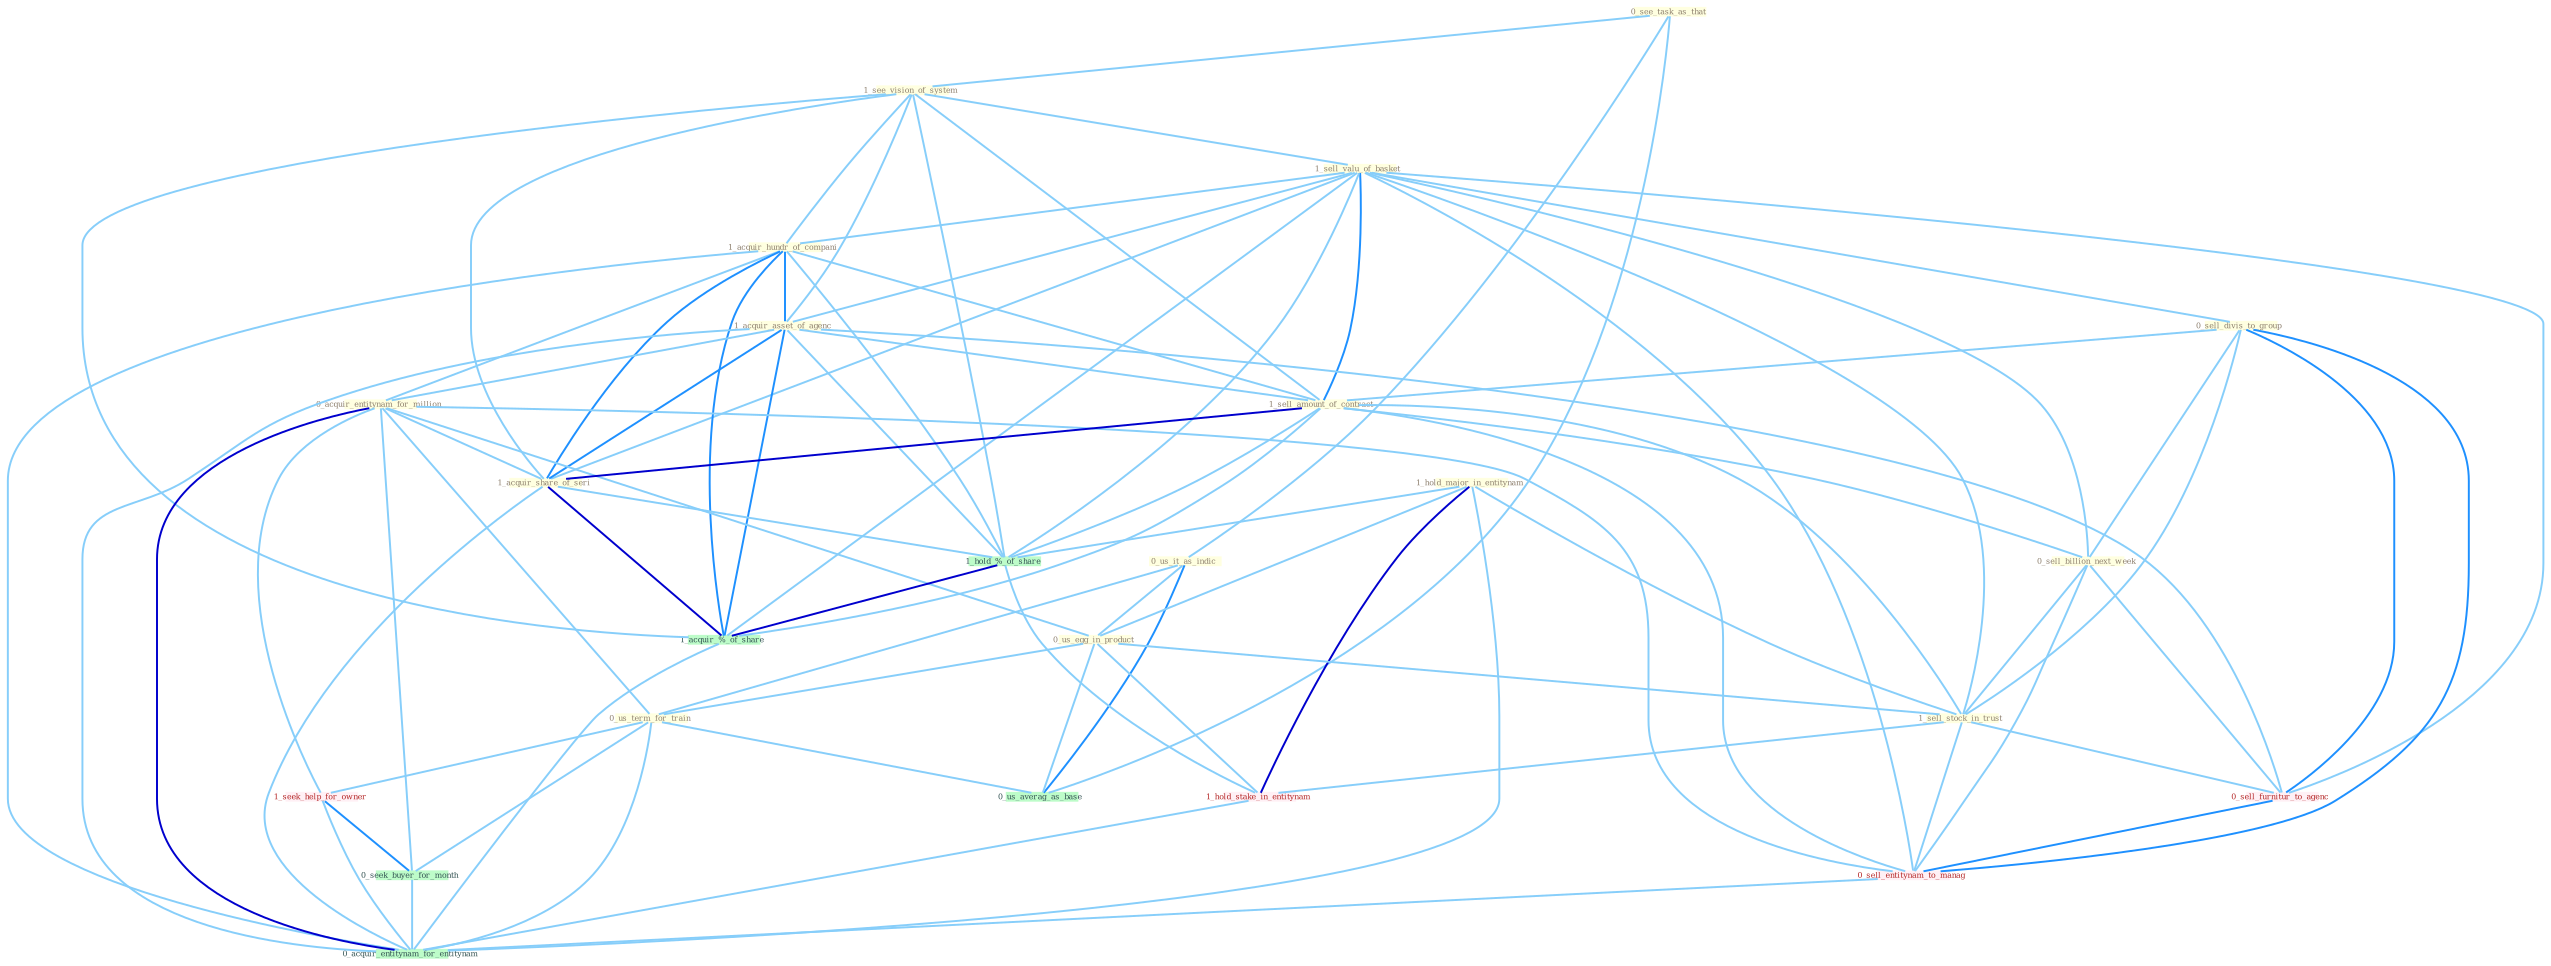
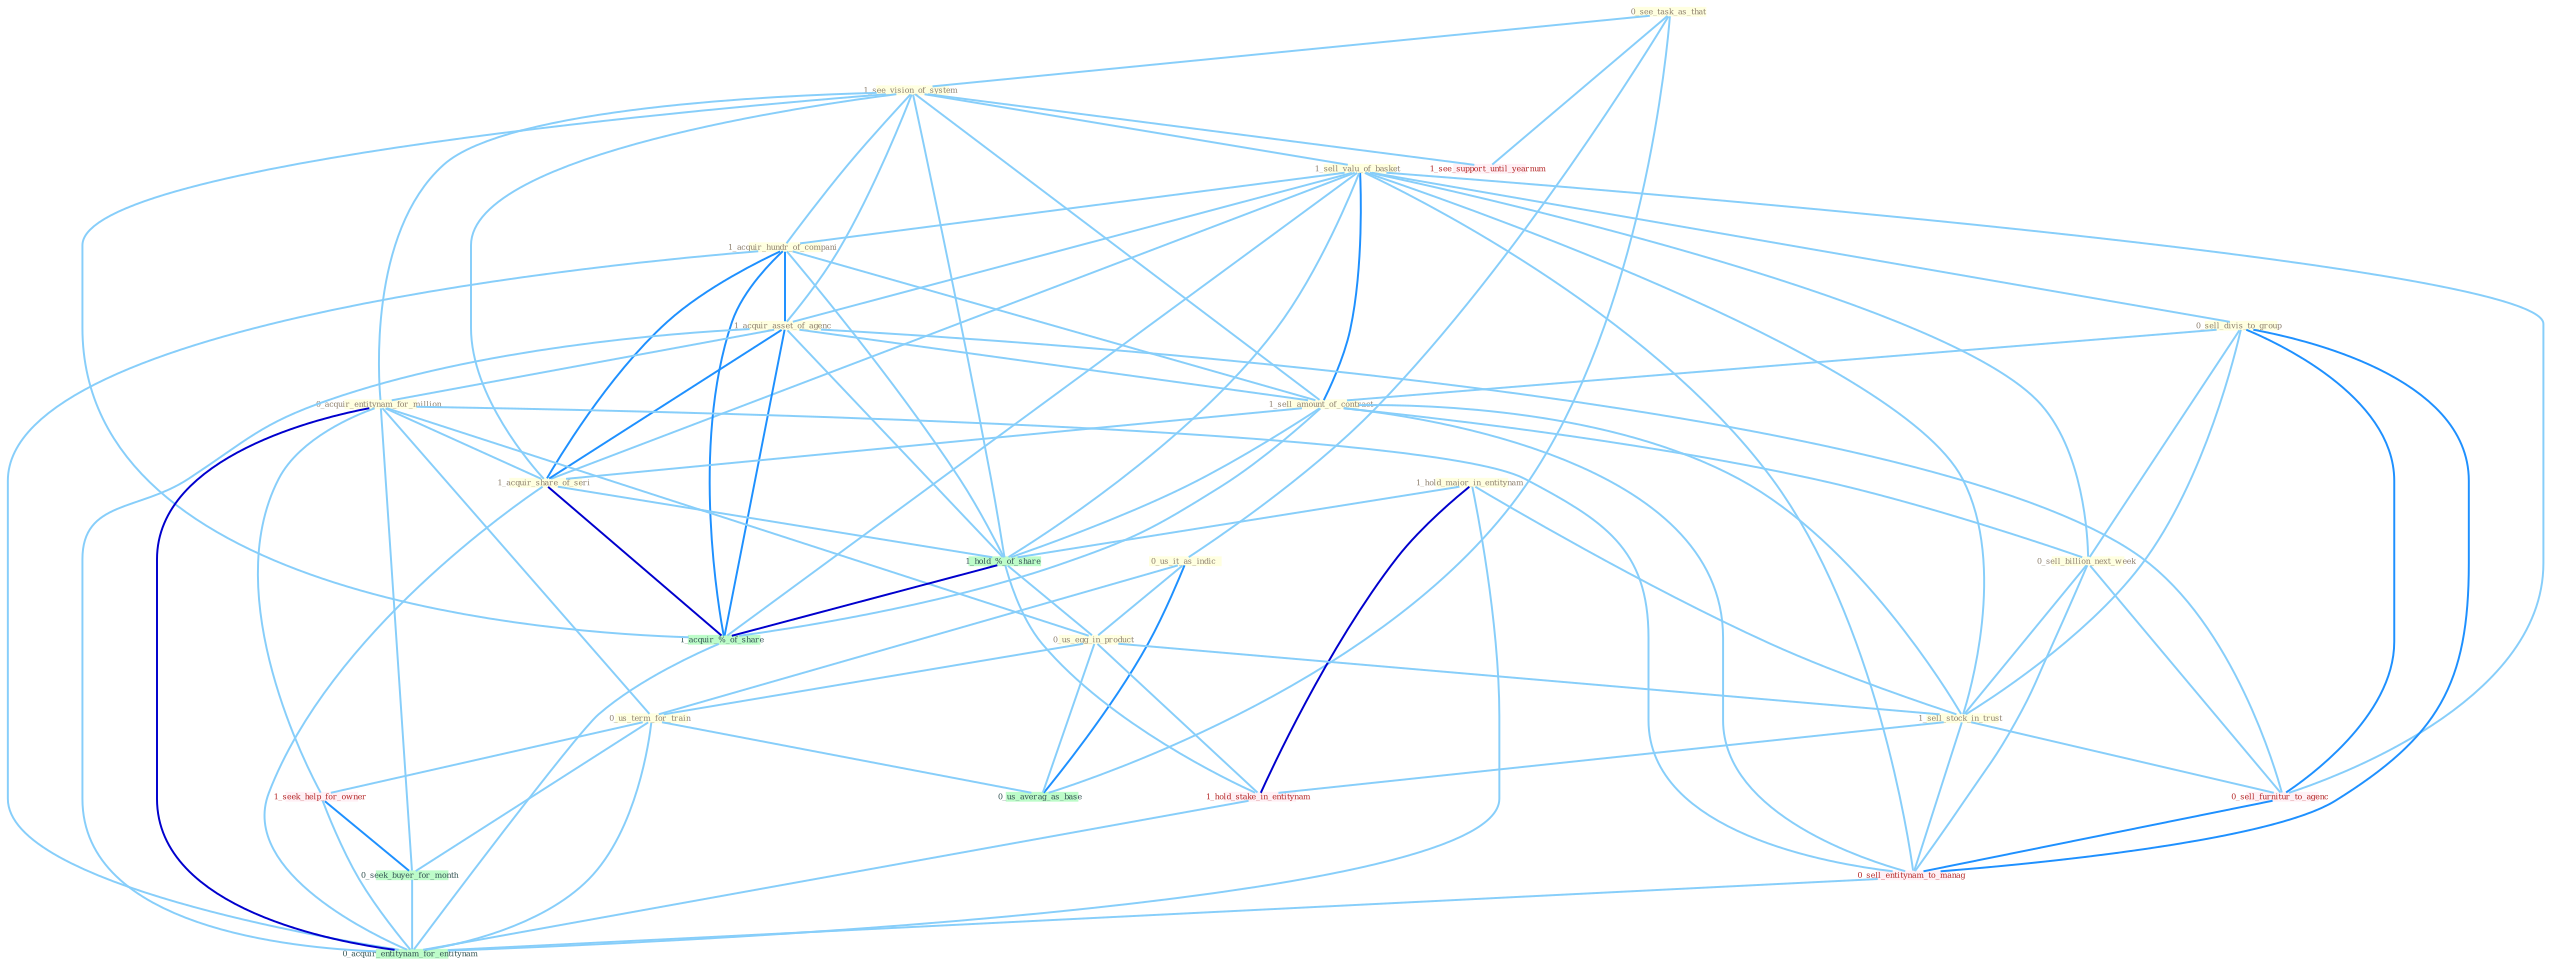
none -> (1490, 169)
(583, 326) -> (467, 151)
(952, 442) -> (952, 442)
(1283, 561) -> (1039, 592)
